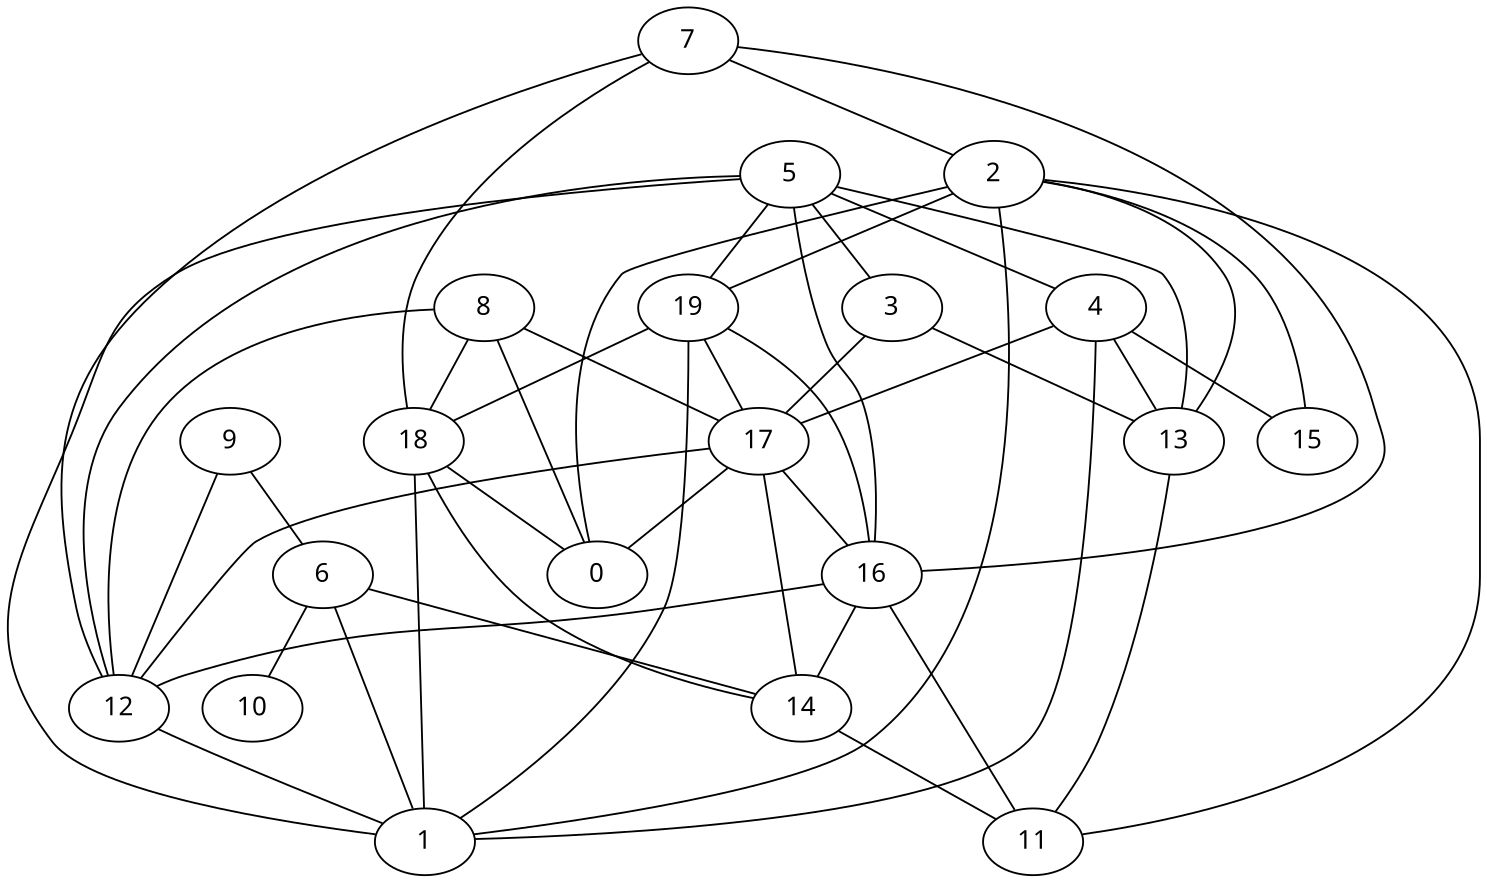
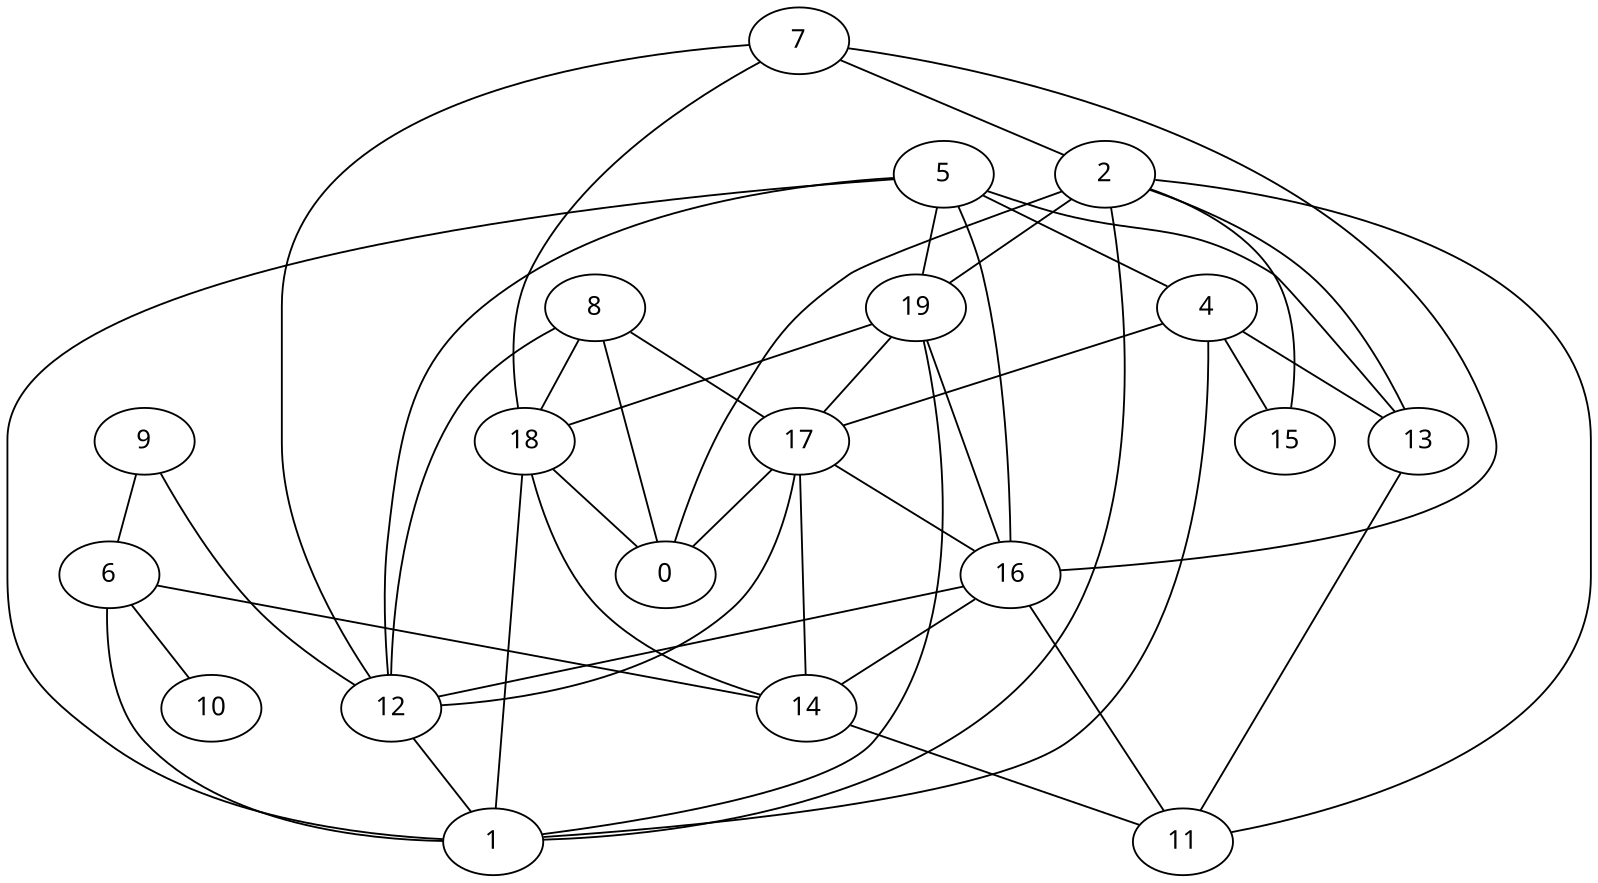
(892, 308) -> none
